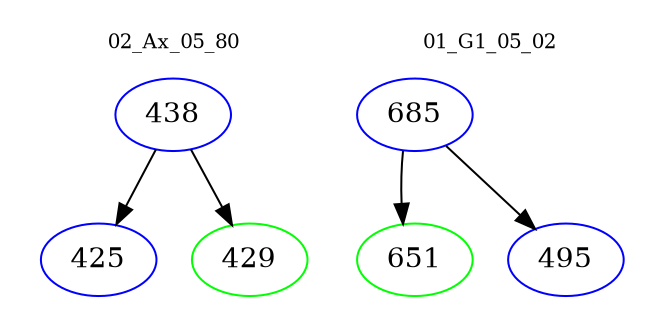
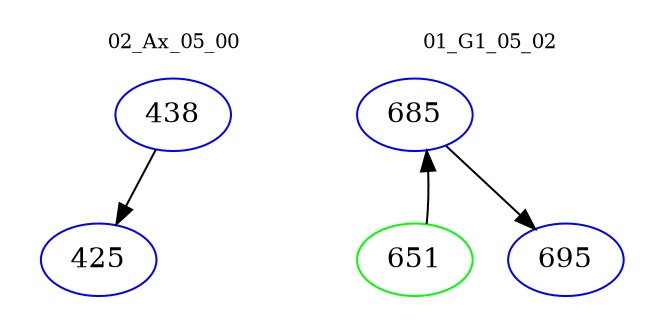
(174, 43) -> (174, 43)
(401, 177) -> (428, 198)
(250, 260) -> none
(566, 260) -> (566, 260)
